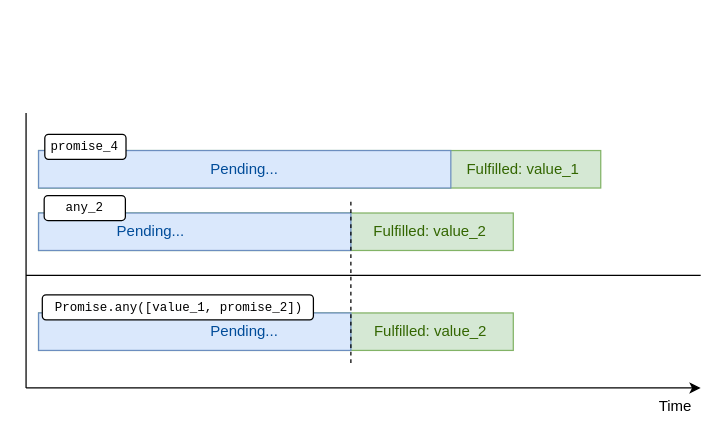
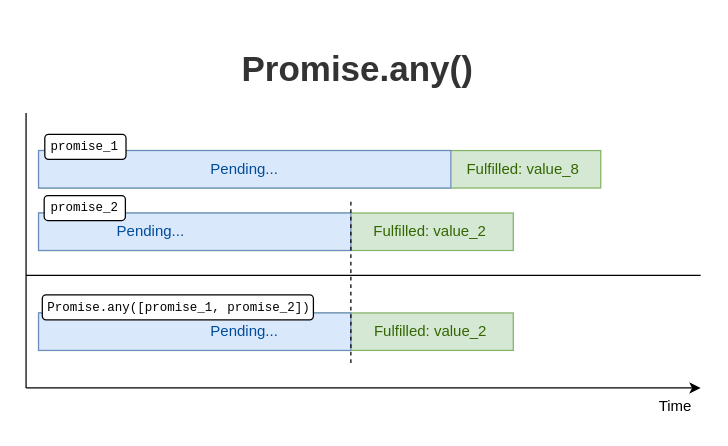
none -> (357, 69)
(84, 147) -> (84, 147)
(523, 169) -> (523, 169)
(84, 208) -> (84, 208)
(179, 308) -> (179, 308)
